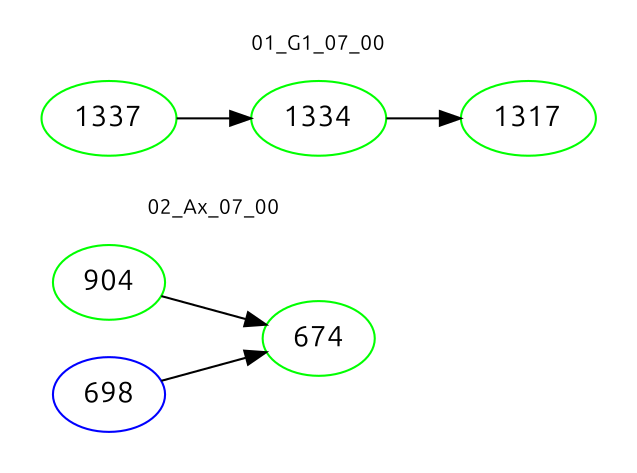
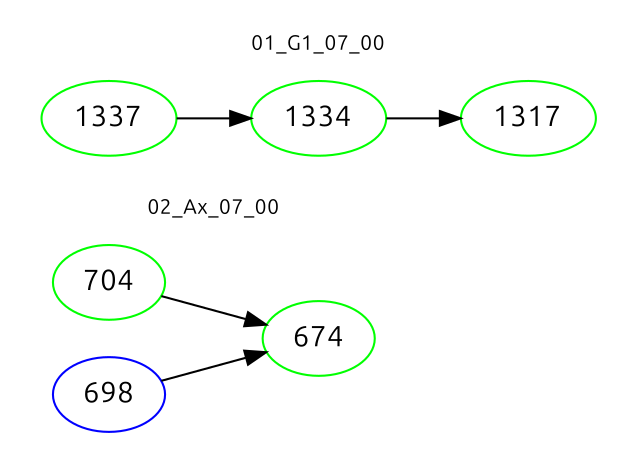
(109, 282) -> (109, 282)
